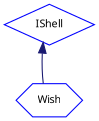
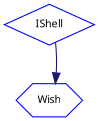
(42, 68) -> (56, 58)
